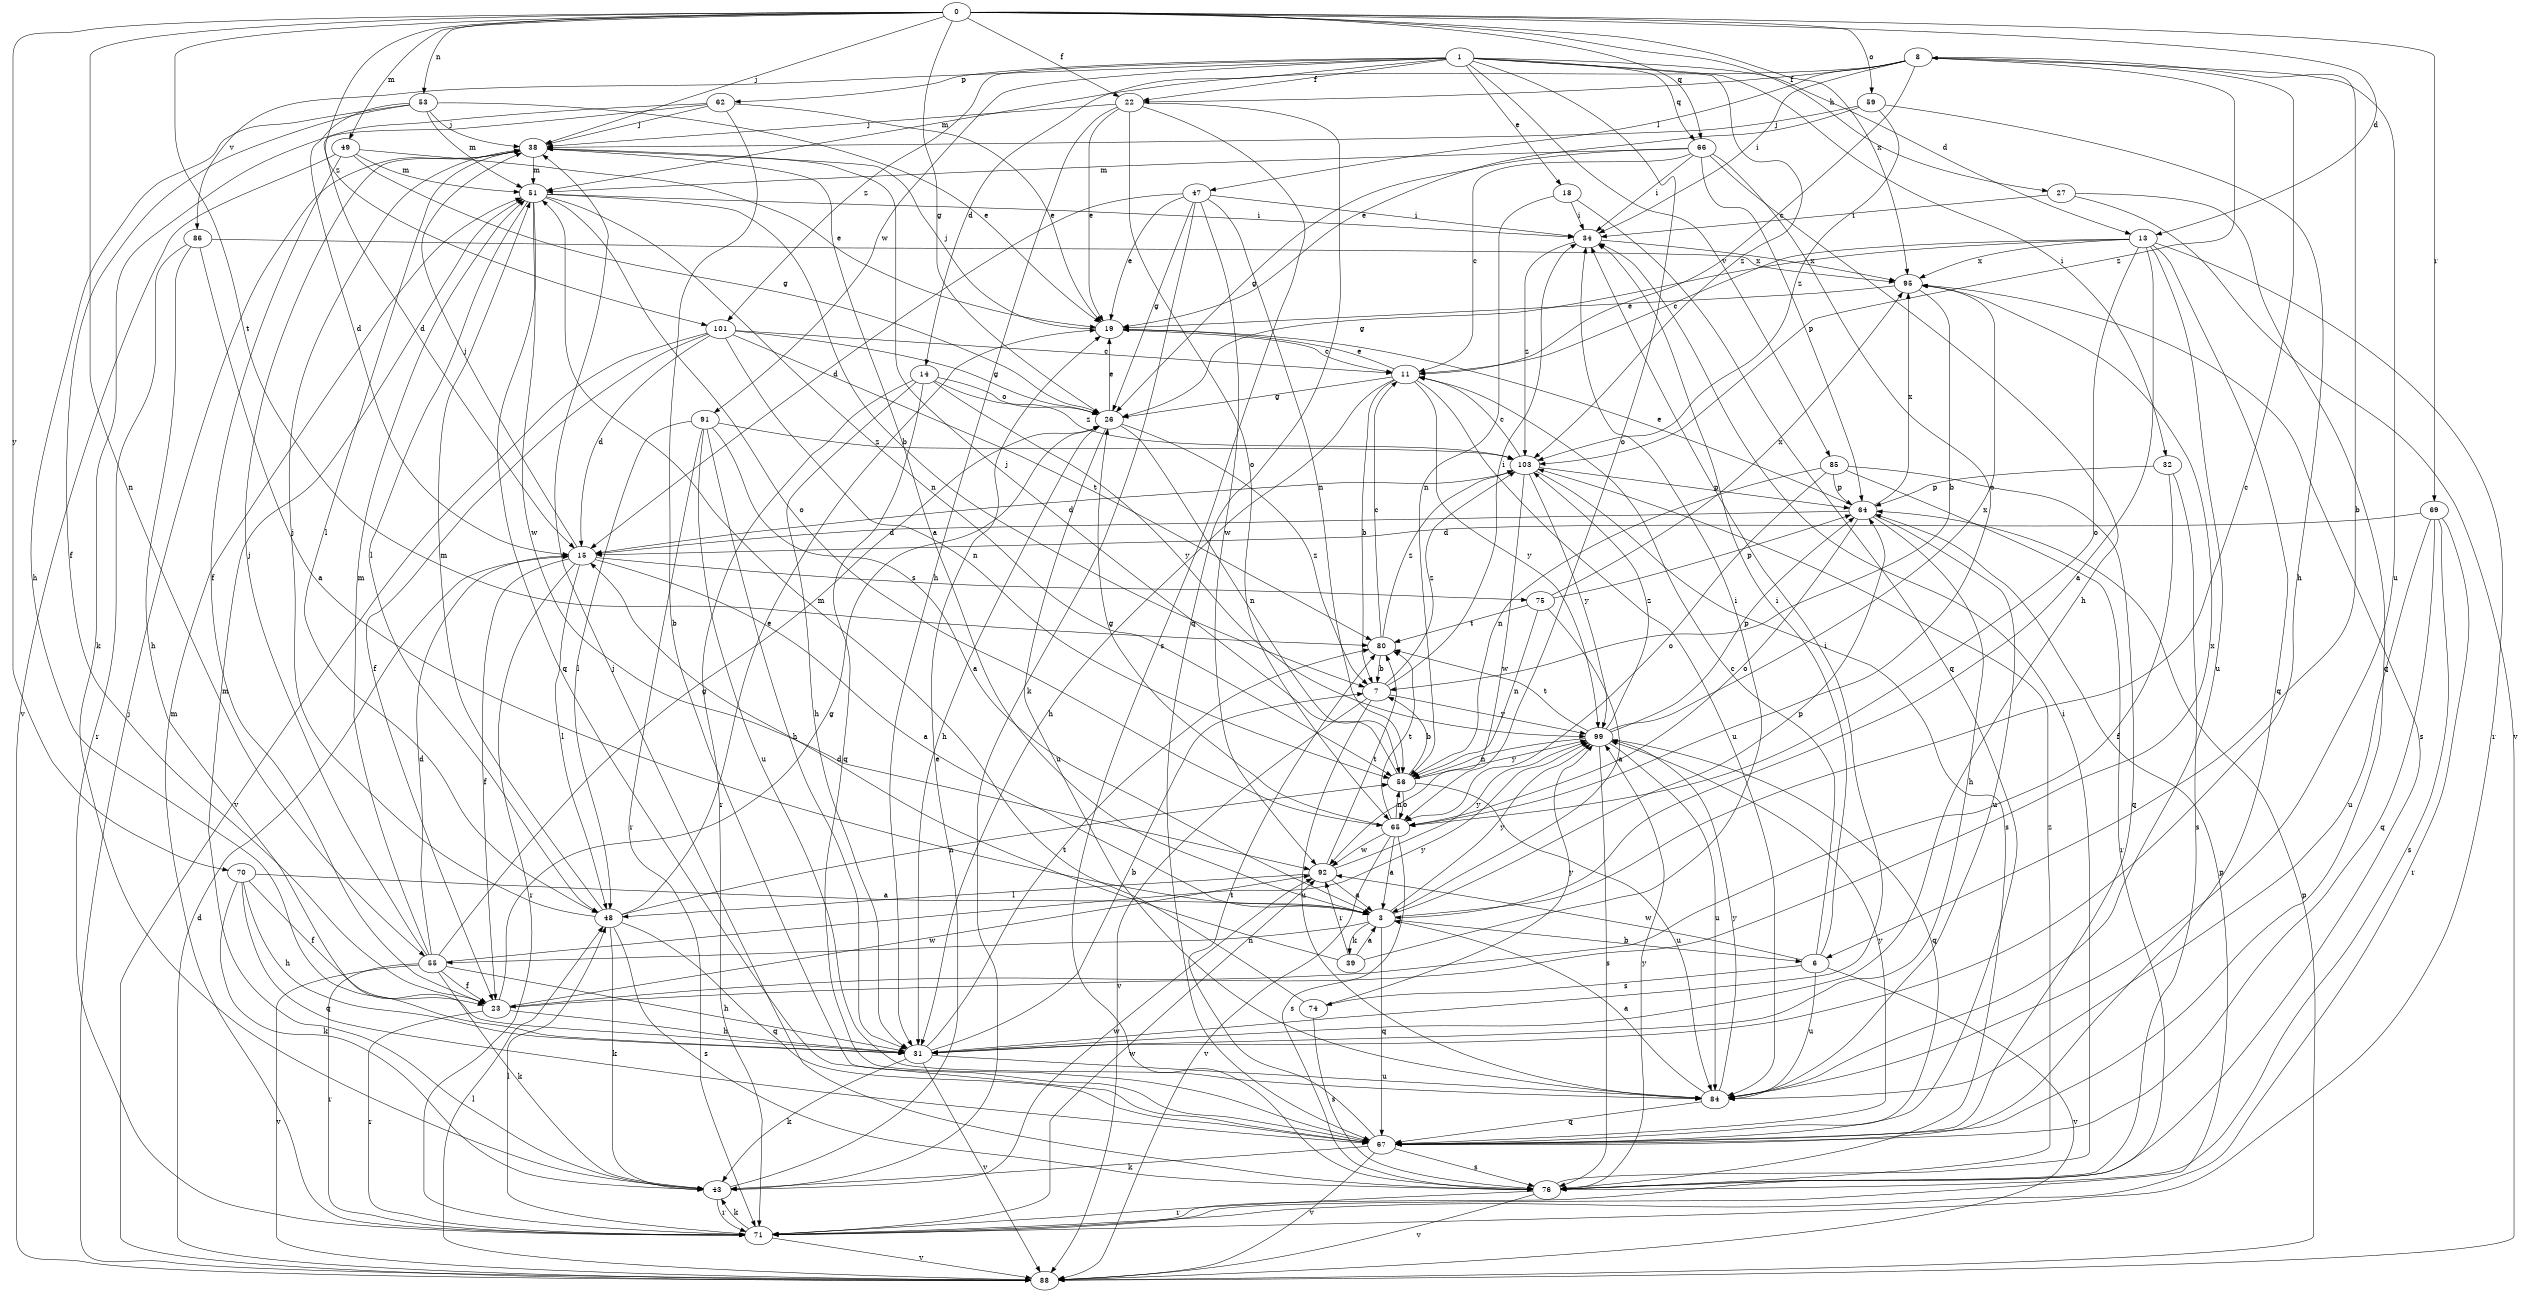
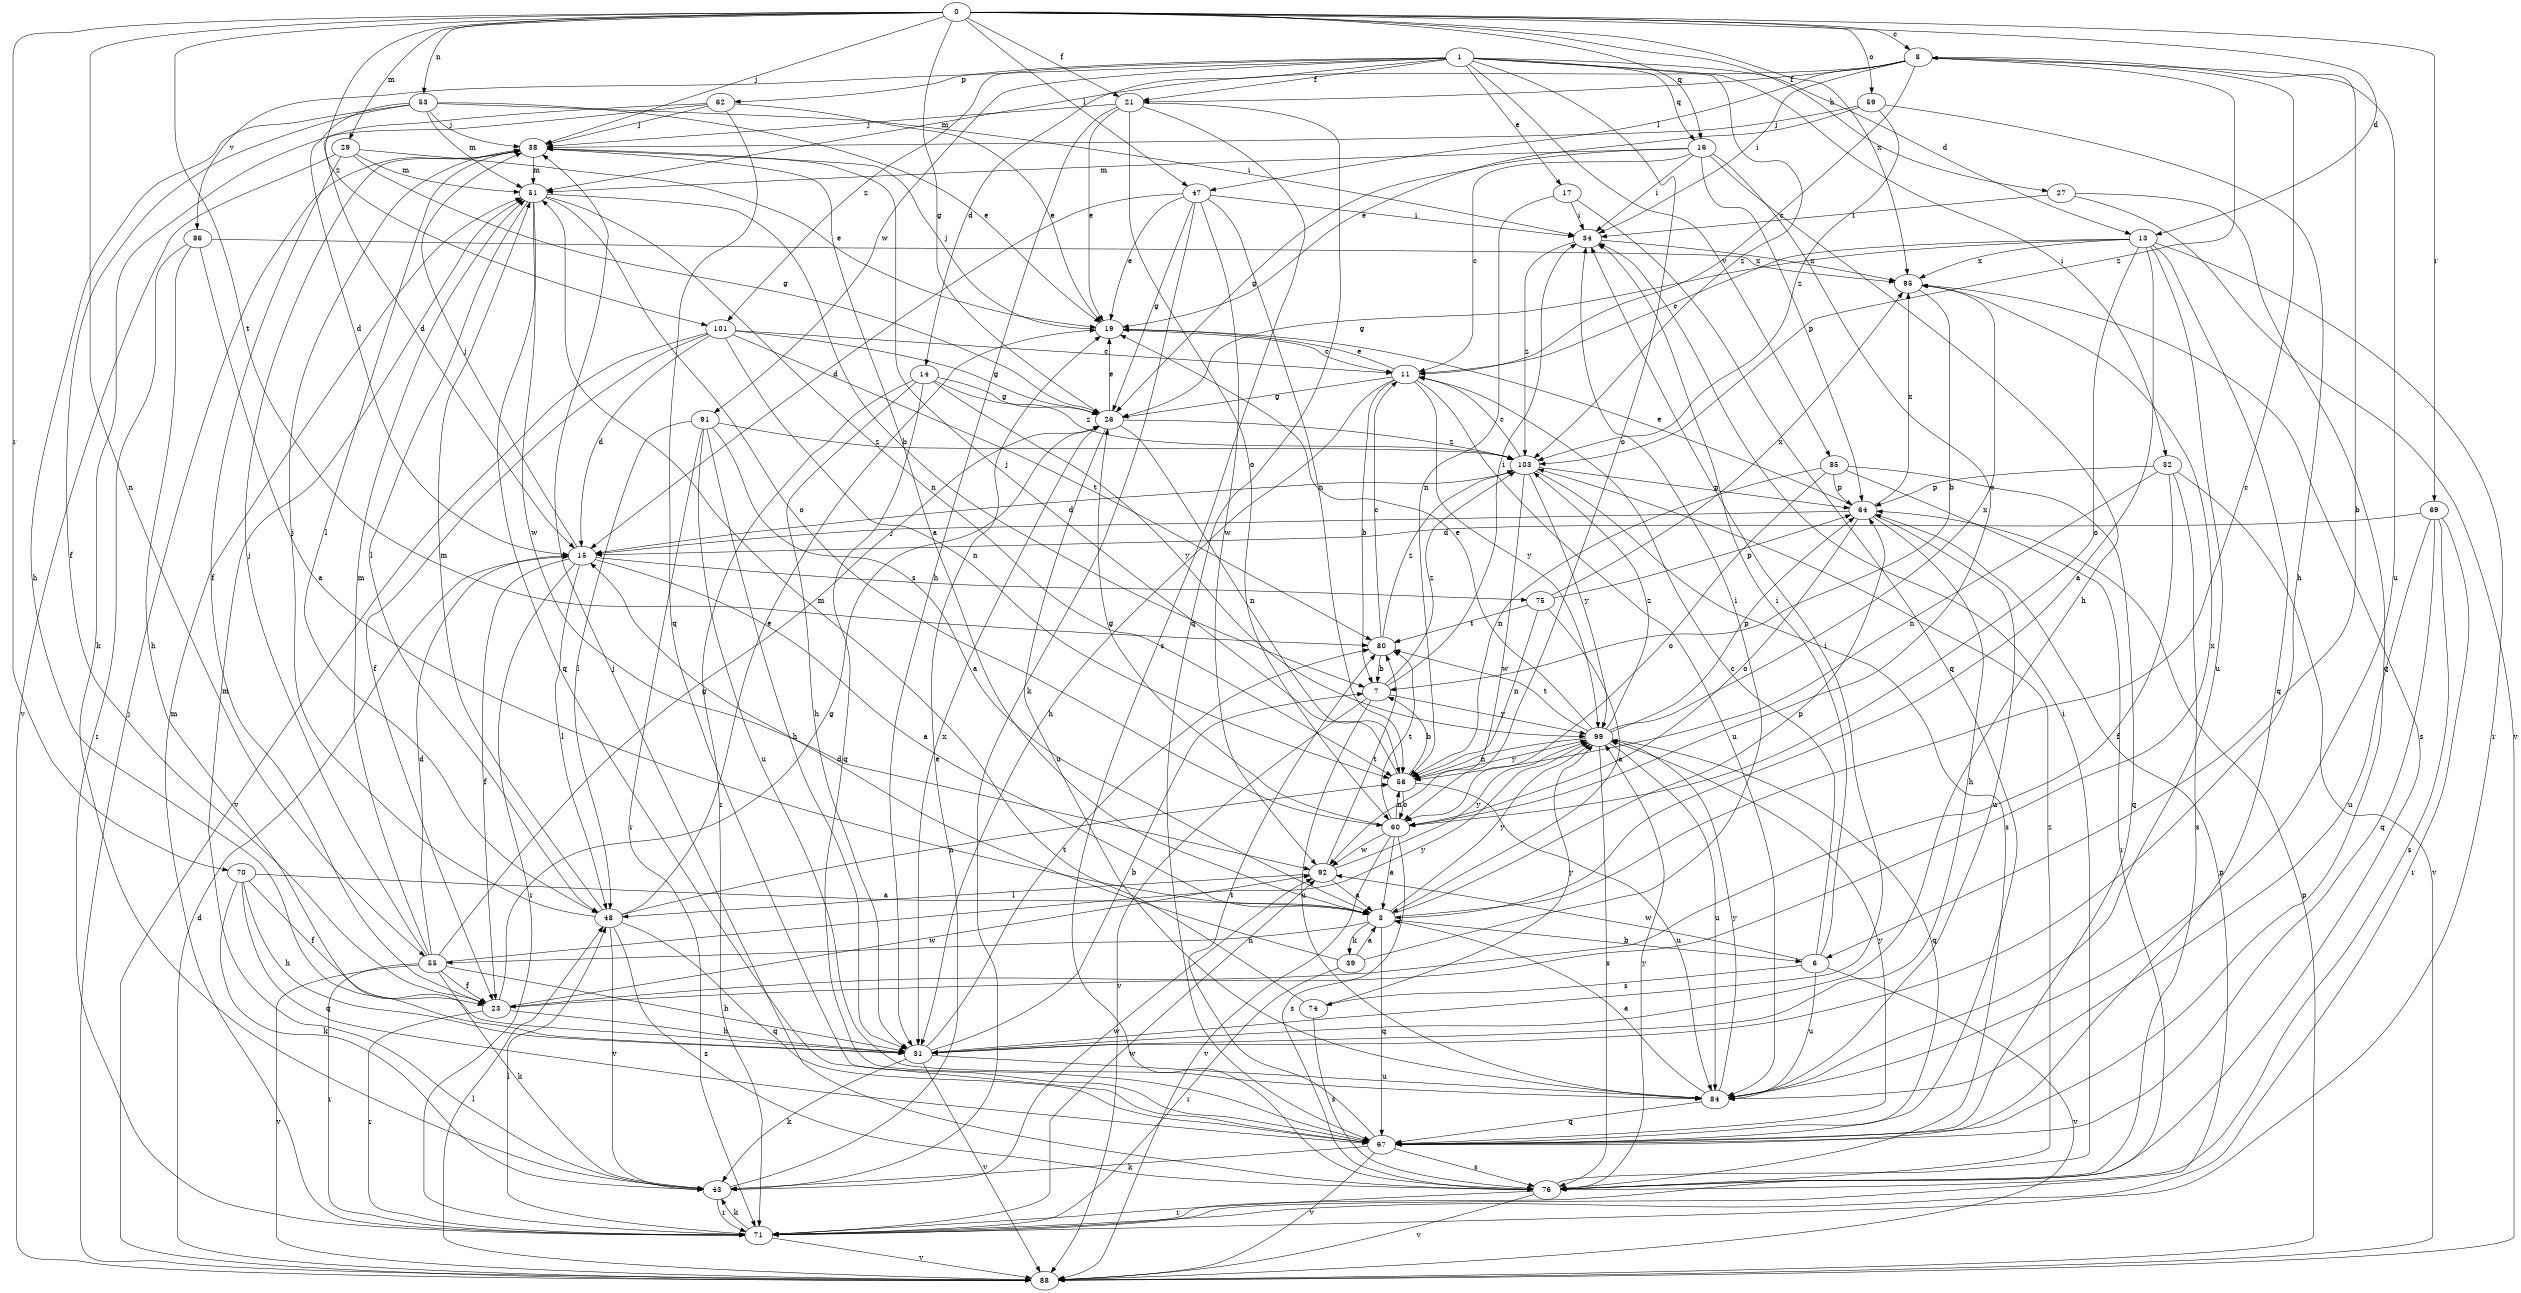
none -> (1440, 17)
none -> (1073, 103)
(1130, 103) -> (1130, 103)
(346, 148) -> (346, 148)
(1702, 148) -> (1702, 148)
(1567, 193) -> (1567, 193)
(1058, 210) -> (1007, 137)
(1512, 309) -> (1383, 502)
(1005, 397) -> (1005, 397)
(15, 442) -> (15, 442)
(1282, 516) -> (1317, 428)
(892, 533) -> (892, 533)
(675, 624) -> (675, 624)
none -> (1812, 683)
(945, 737) -> (945, 737)
(1396, 828) -> (1396, 828)
(1338, 921) -> (1109, 1176)
(615, 1054) -> (615, 1054)
none -> (2188, 1260)
